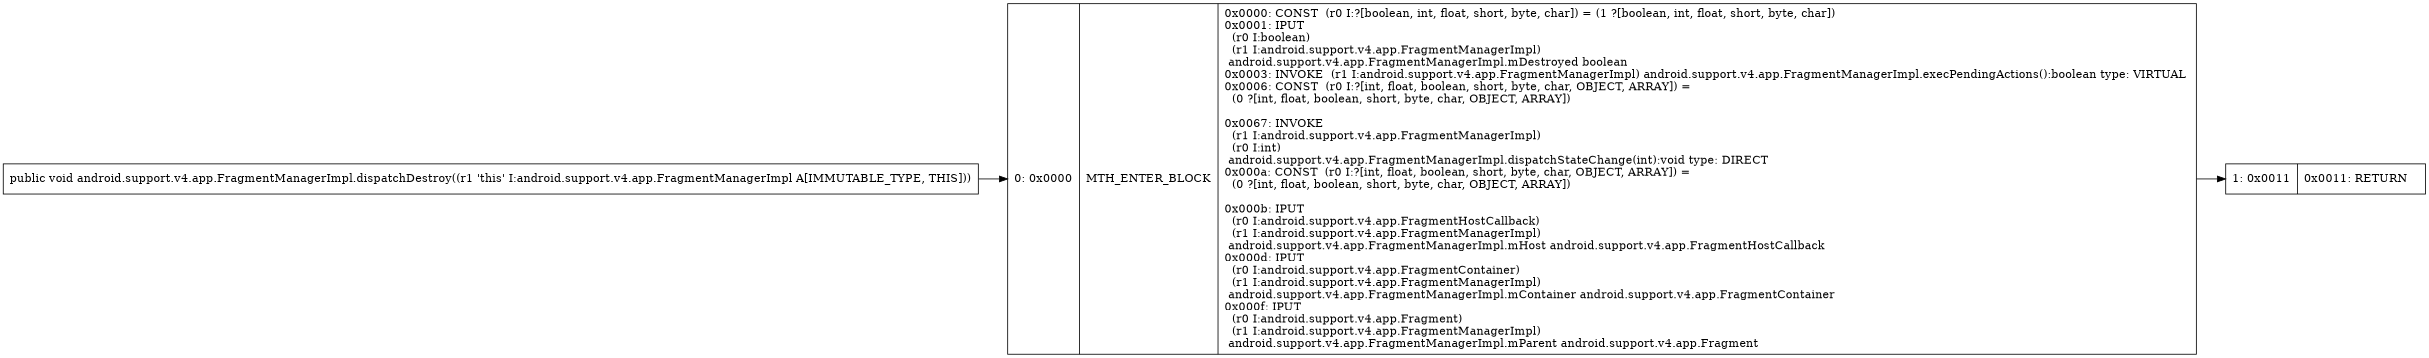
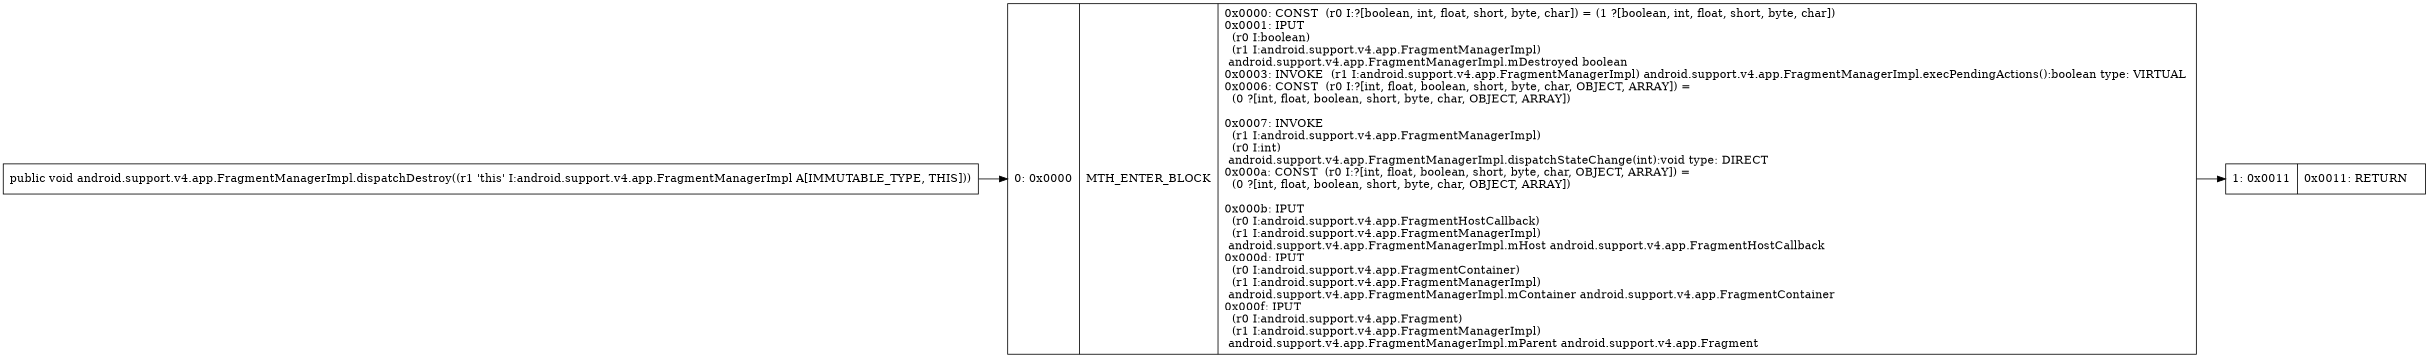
(1278, 124) -> (1278, 124)
